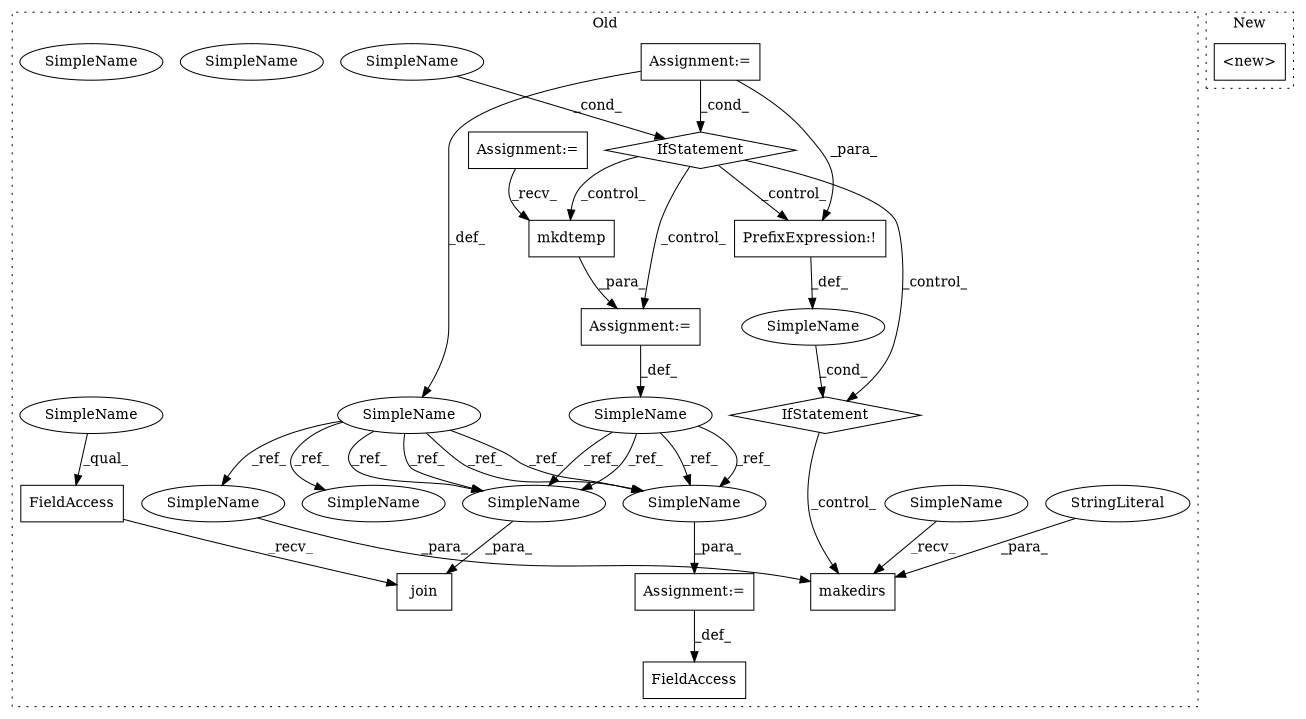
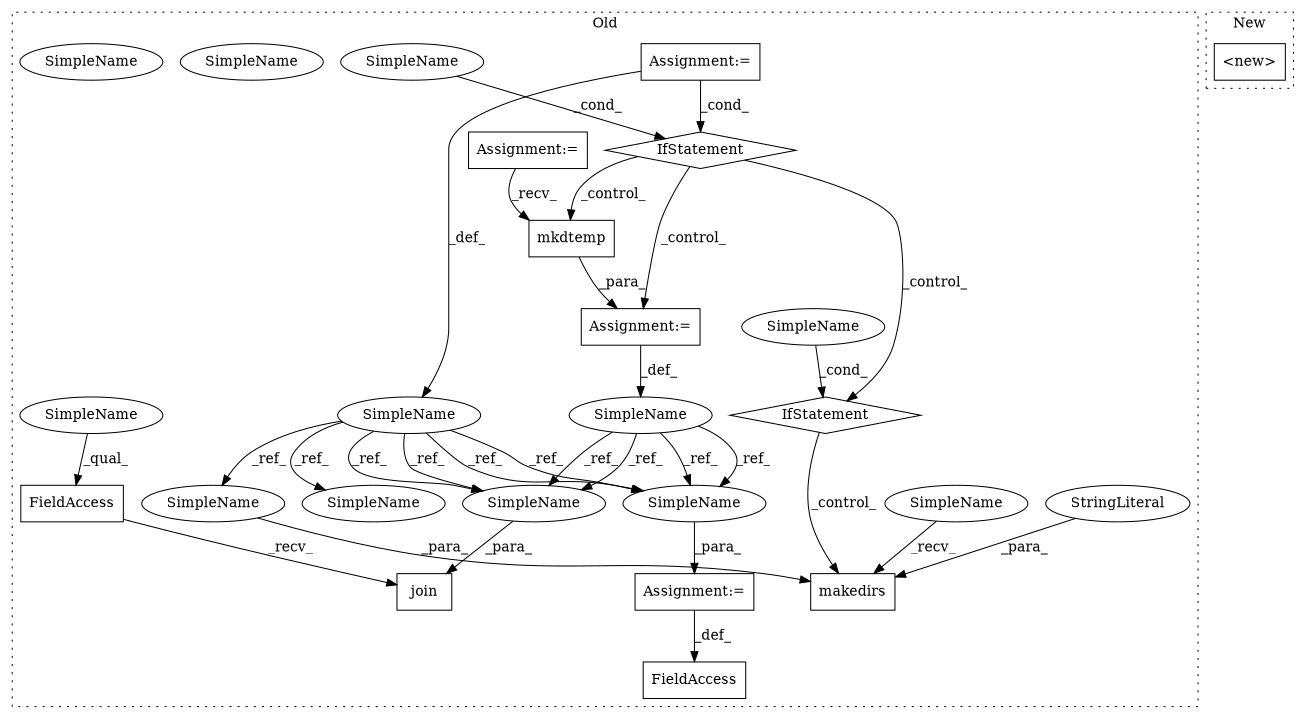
(810, 239) -> none
